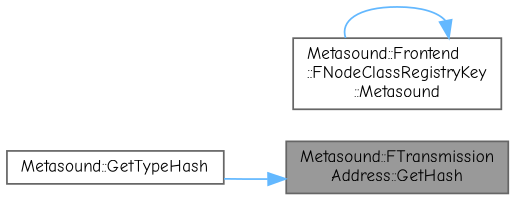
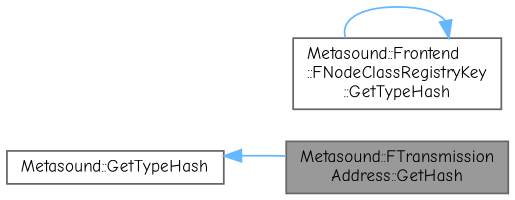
(397, 74) -> (397, 74)
(246, 179) -> (264, 156)
